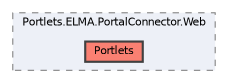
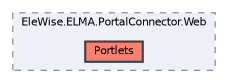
(114, 23) -> (114, 23)
